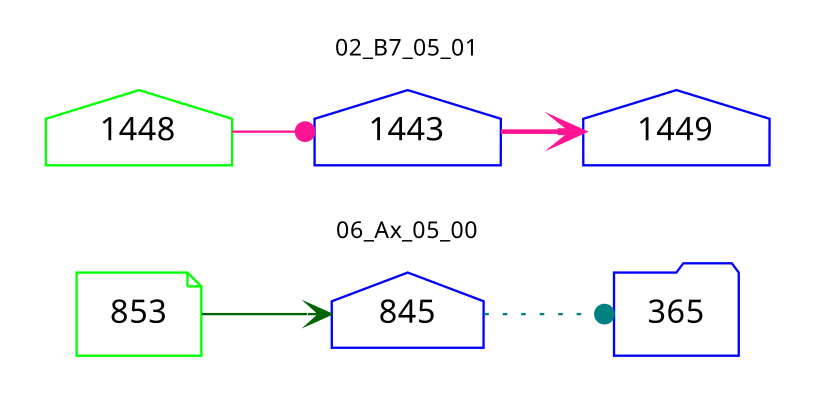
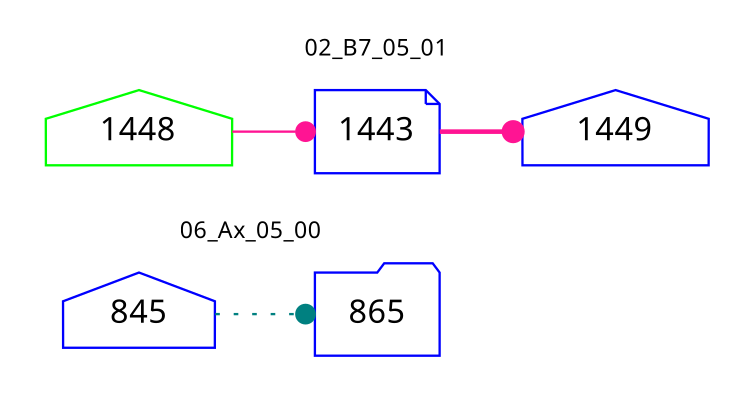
(408, 132) -> (377, 132)
(530, 132) -> (472, 132)
(139, 314) -> none
(676, 314) -> (377, 314)
